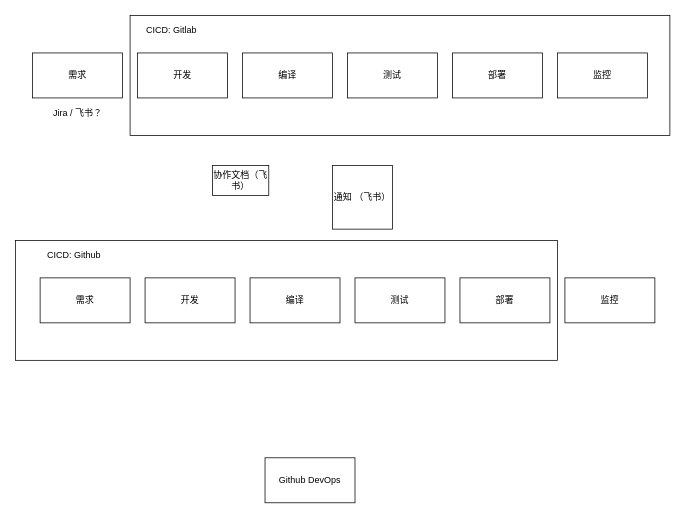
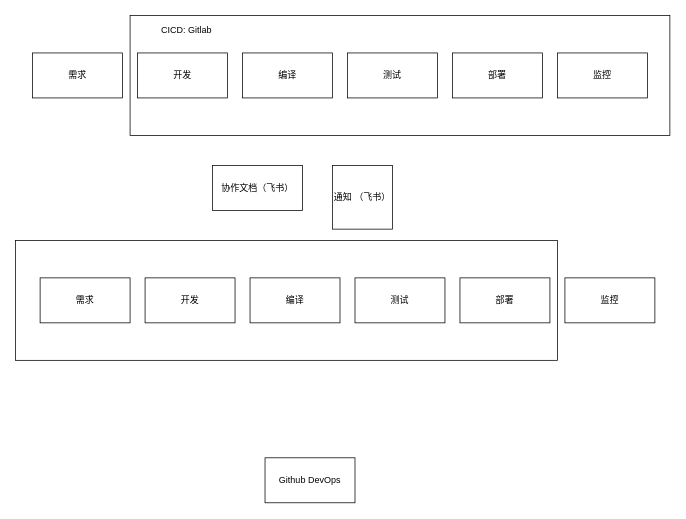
(171, 30) -> (186, 30)
(78, 113) -> none
(241, 180) -> (258, 188)
(74, 255) -> none
